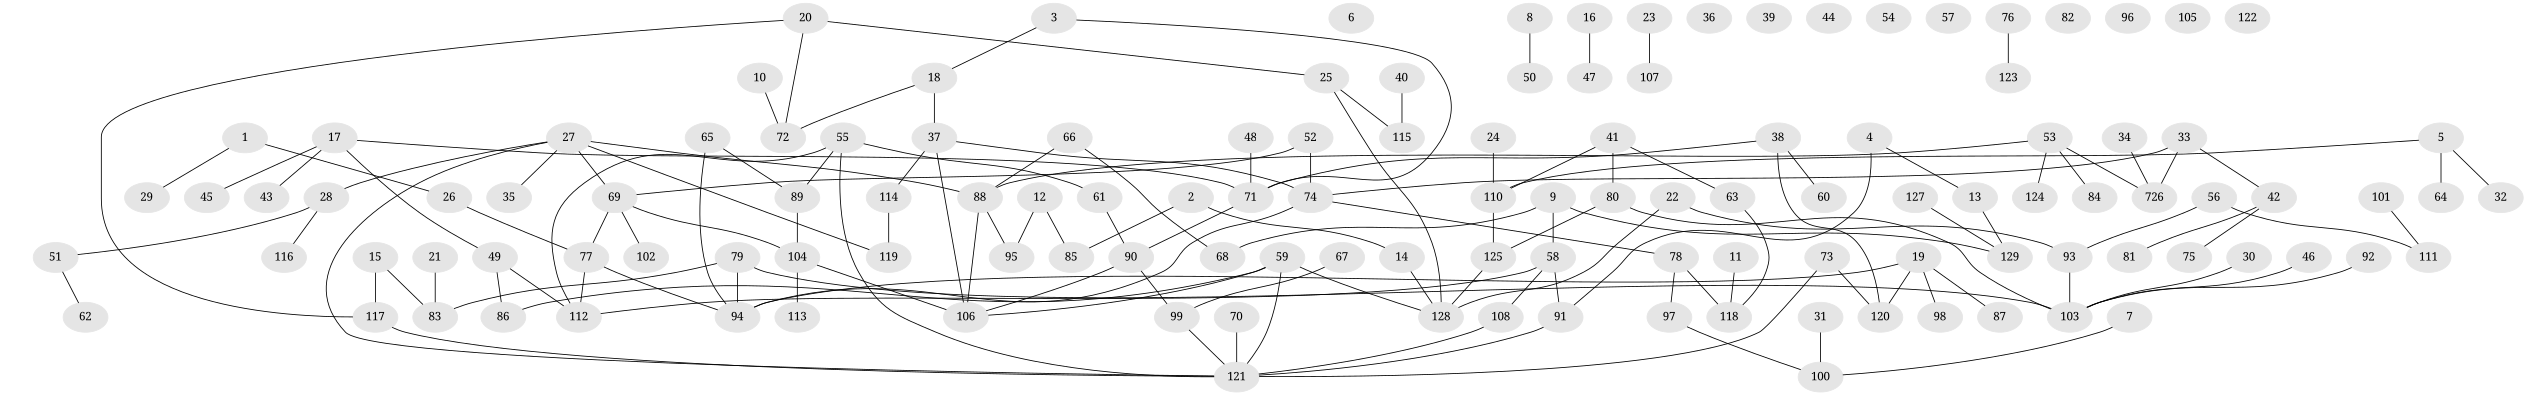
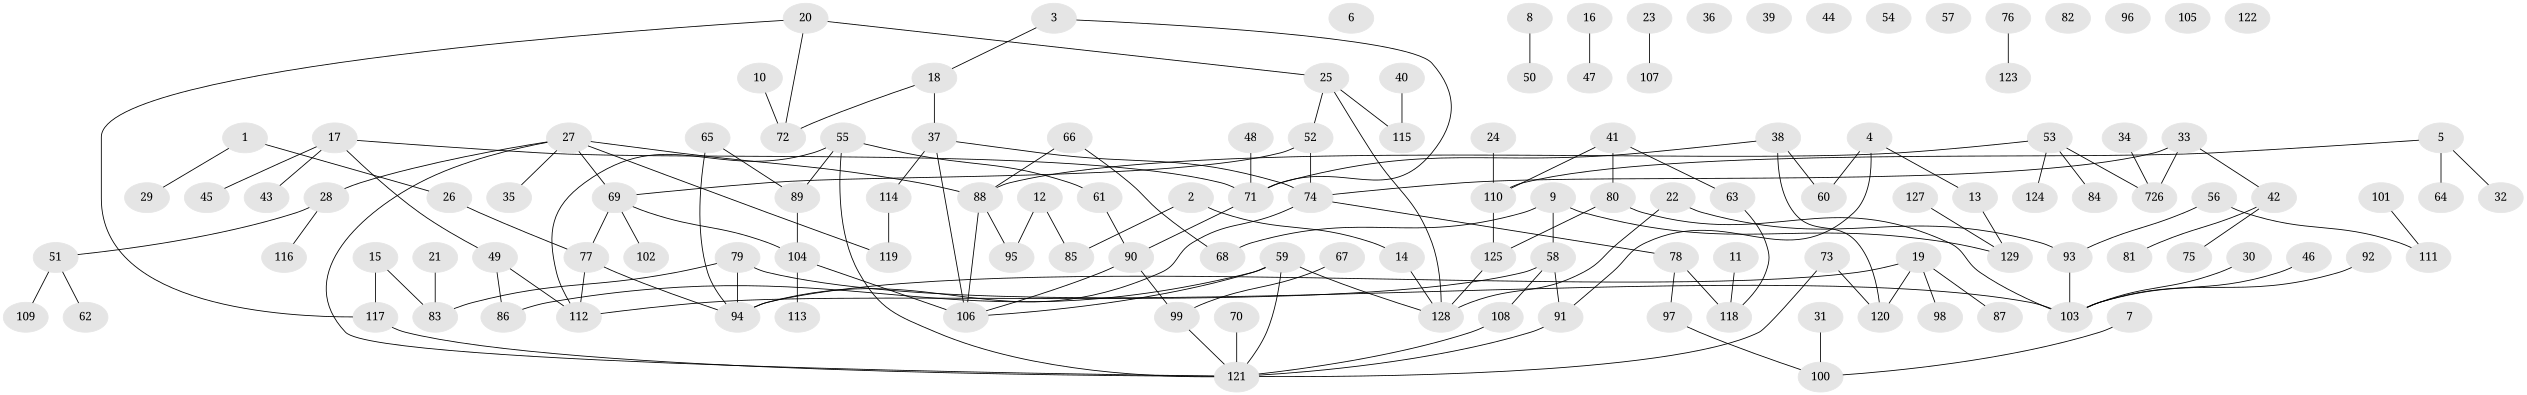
none -> (1318, 108)
none -> (1847, 168)
none -> (26, 317)
